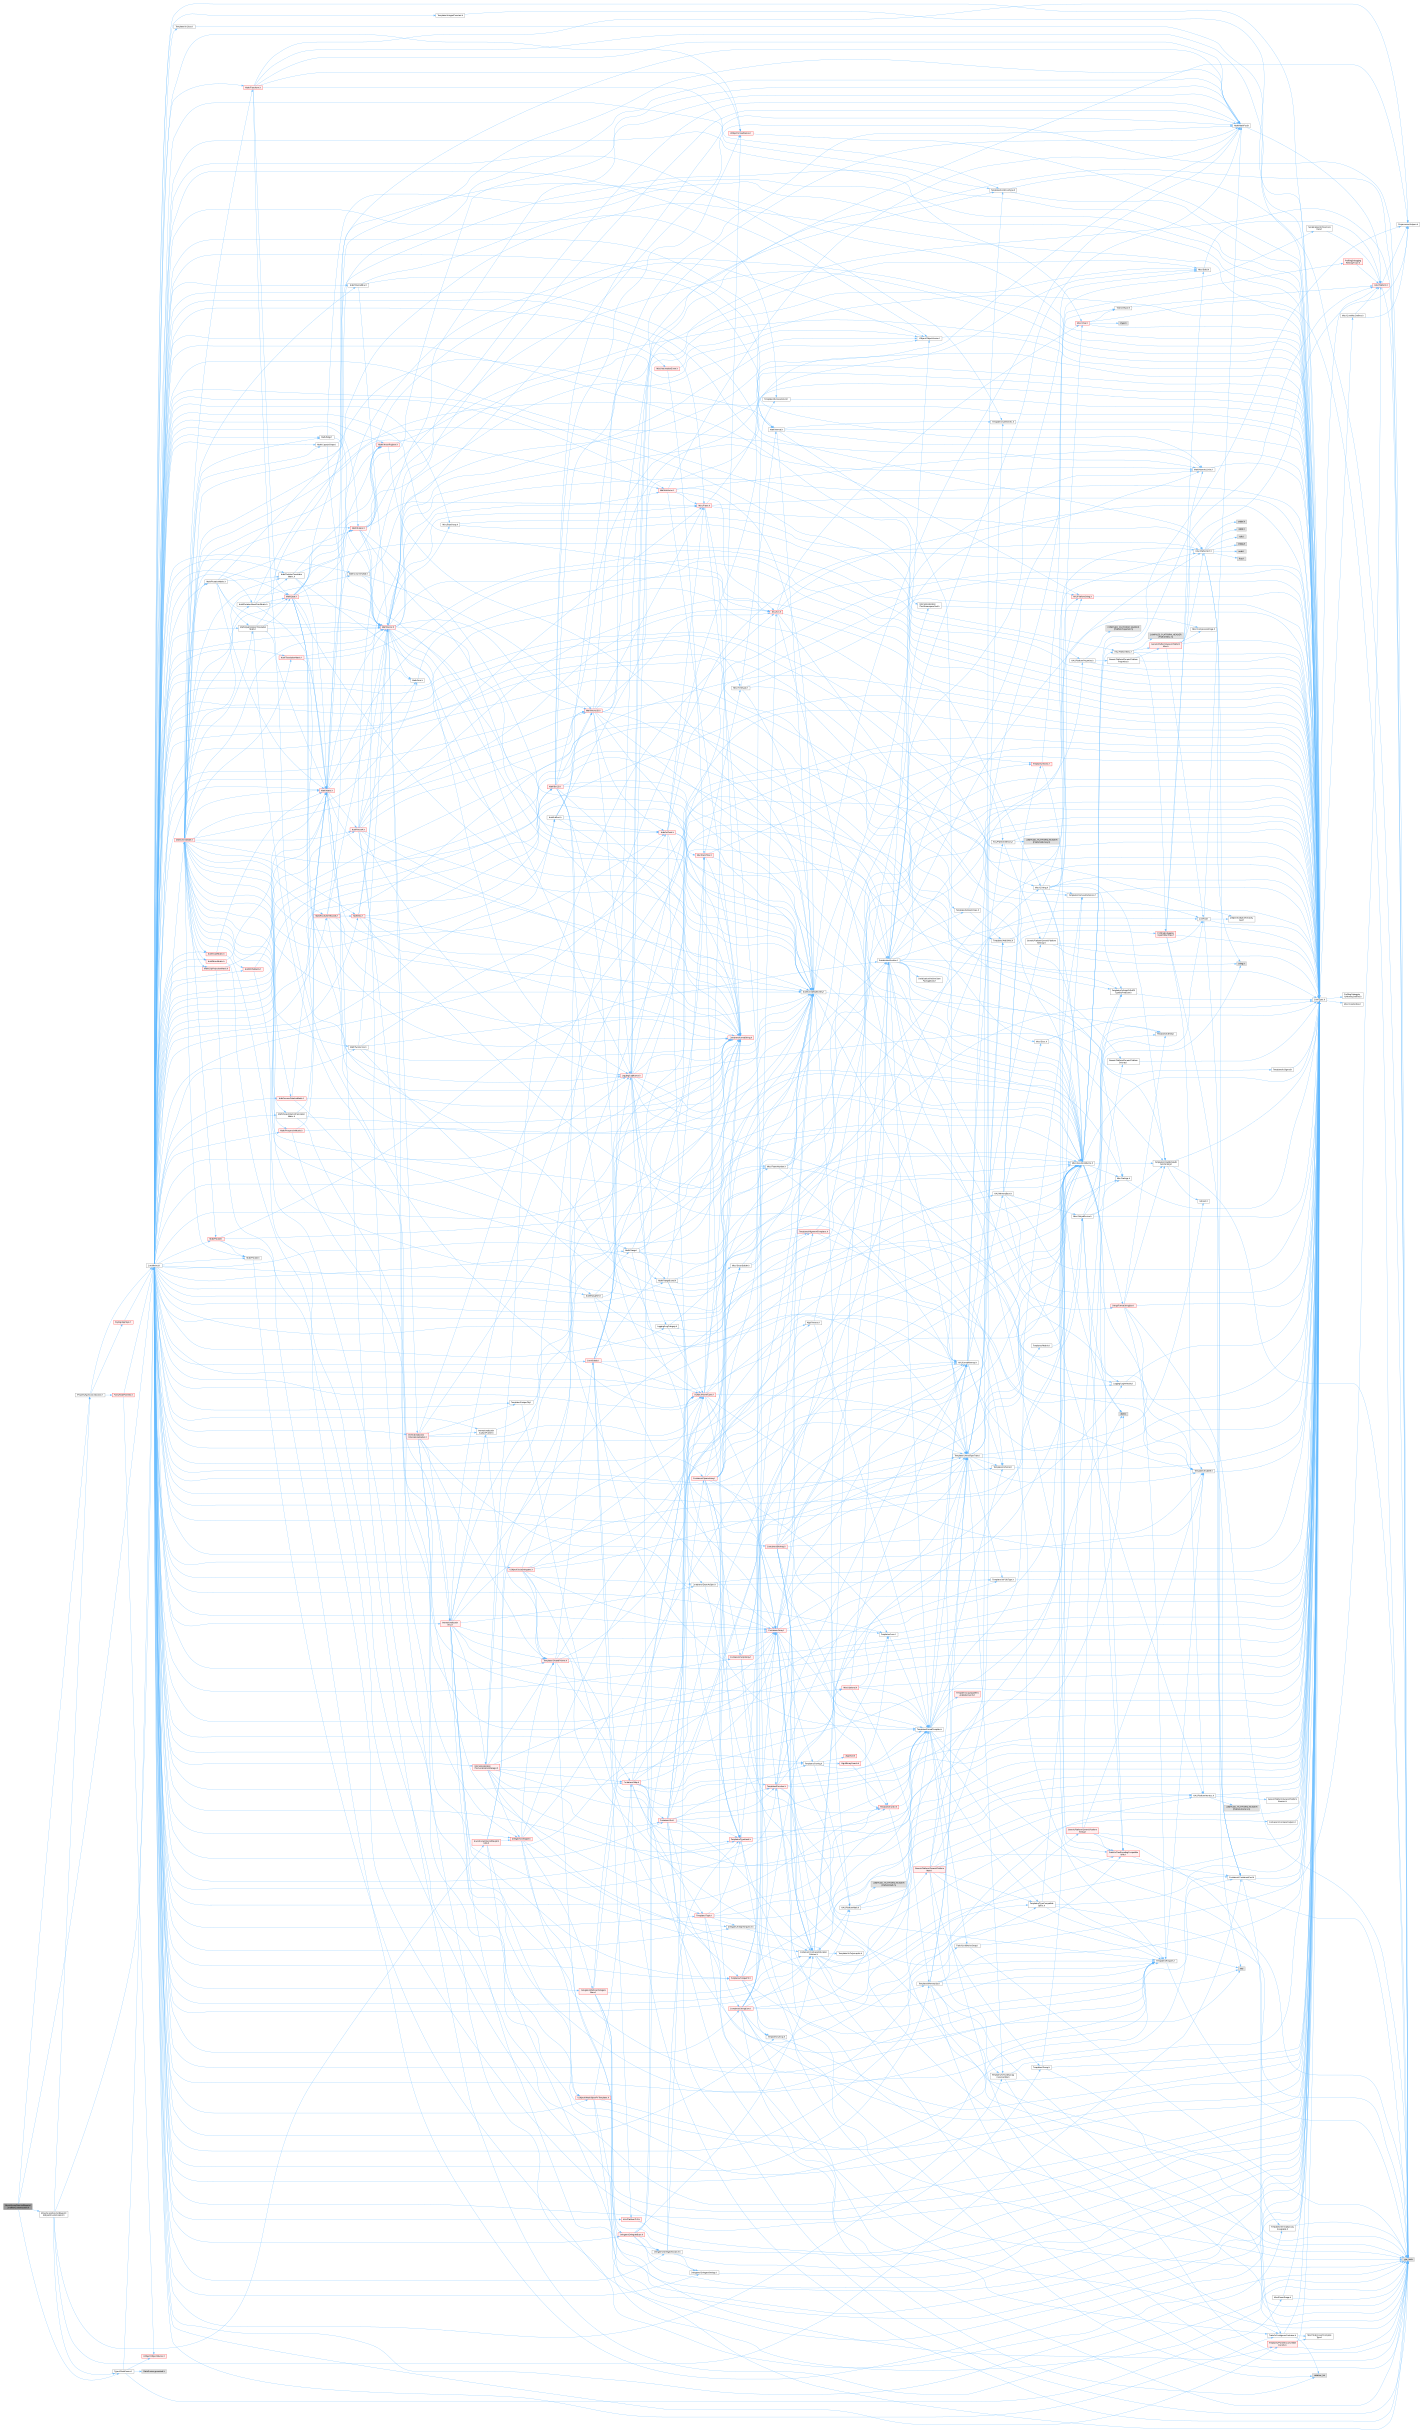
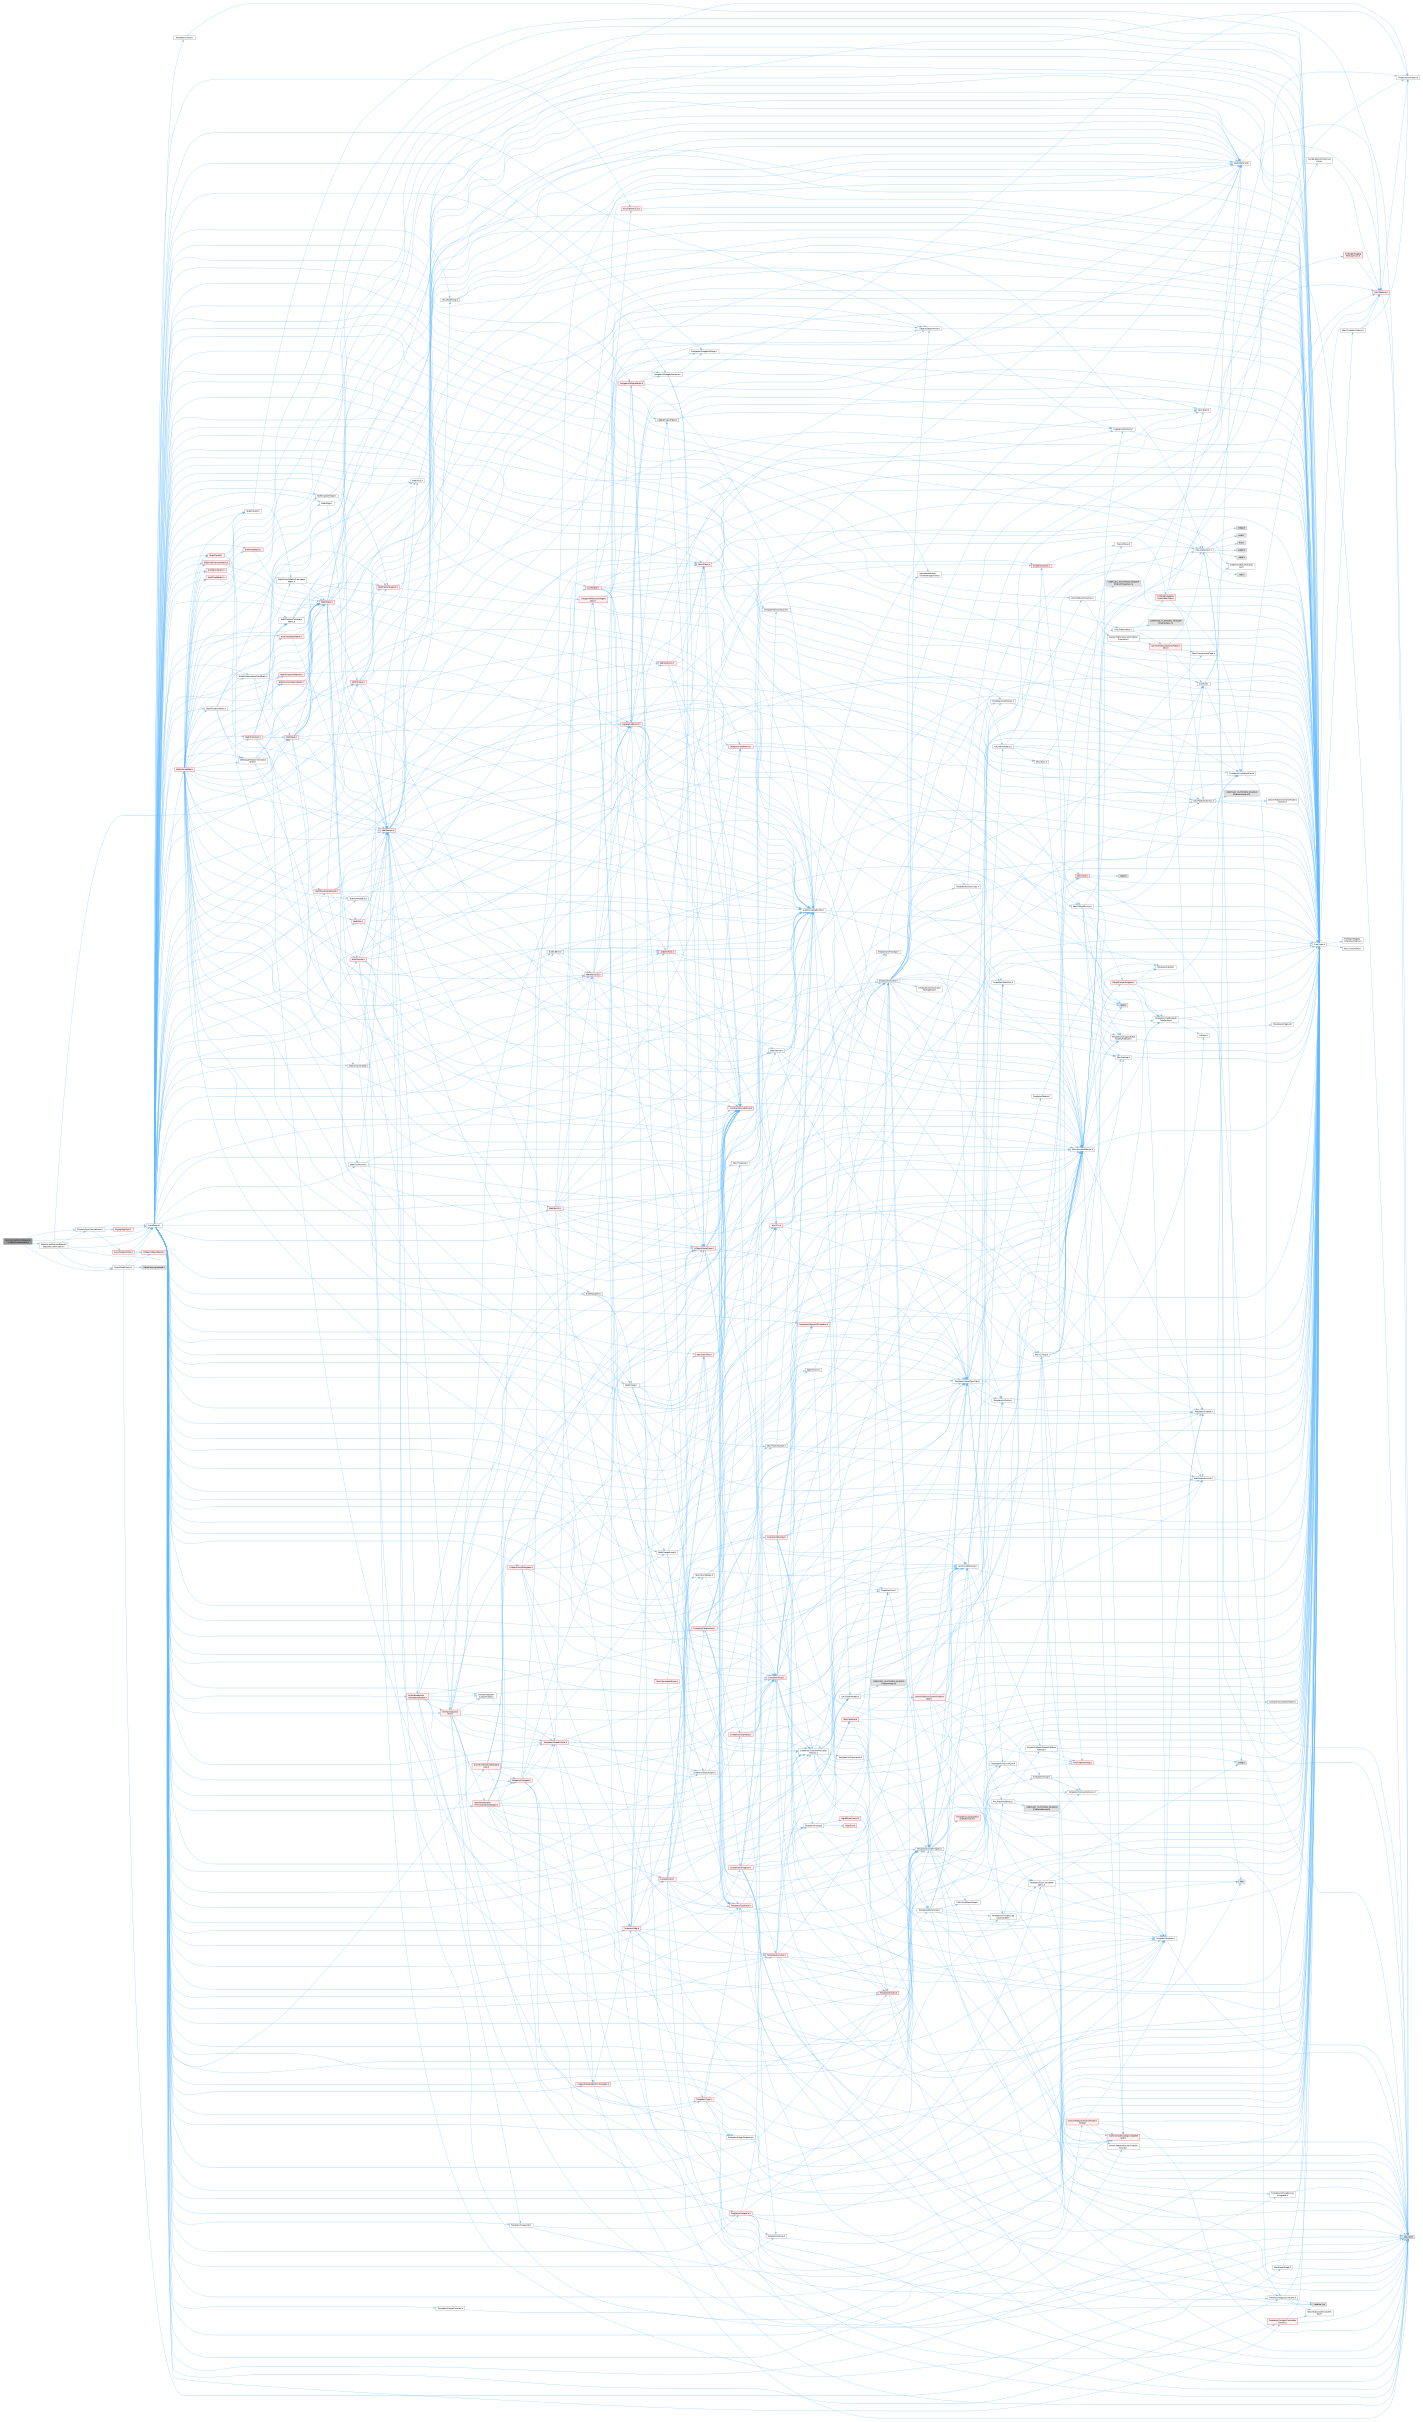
(725, 1374) -> (649, 1733)
(986, 1520) -> (963, 1139)
